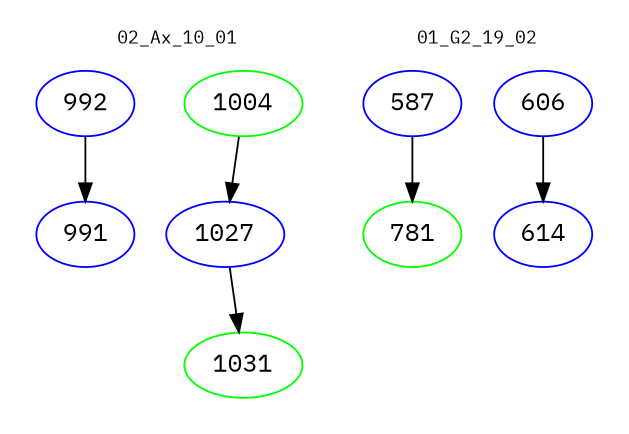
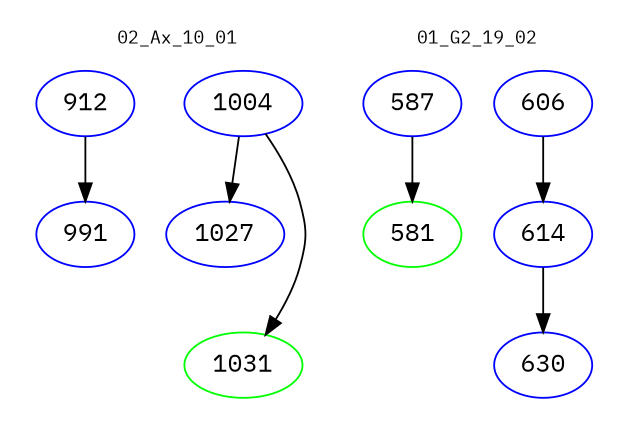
(85, 104) -> (85, 104)
(243, 104) -> (243, 104)
(412, 234) -> (412, 234)
(233, 291) -> (305, 225)
none -> (543, 365)
